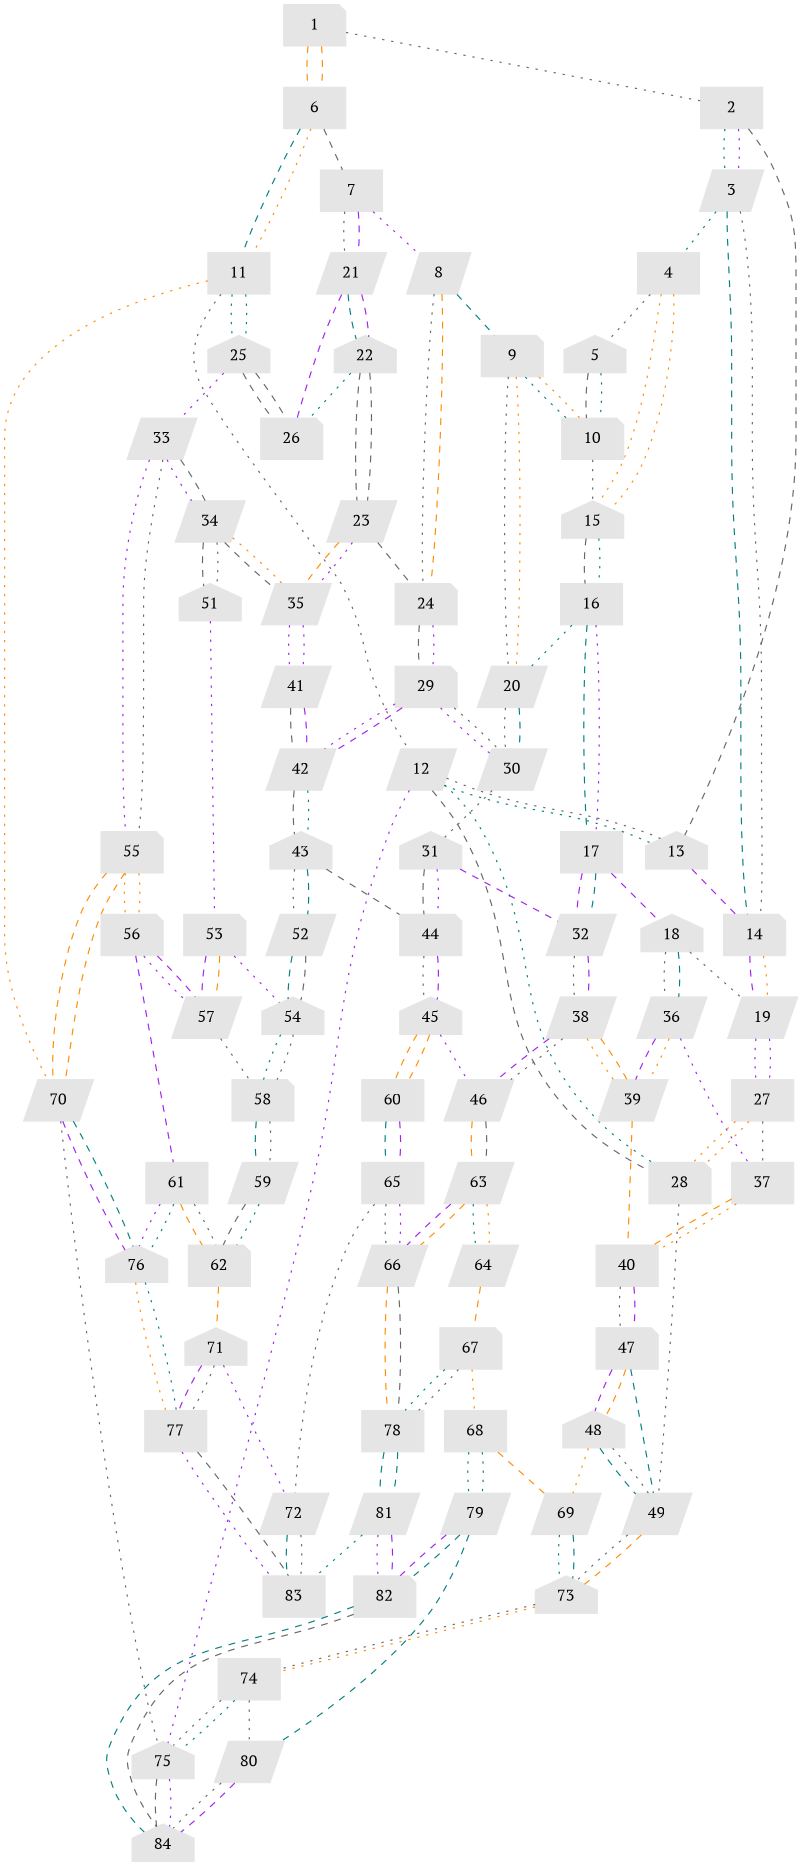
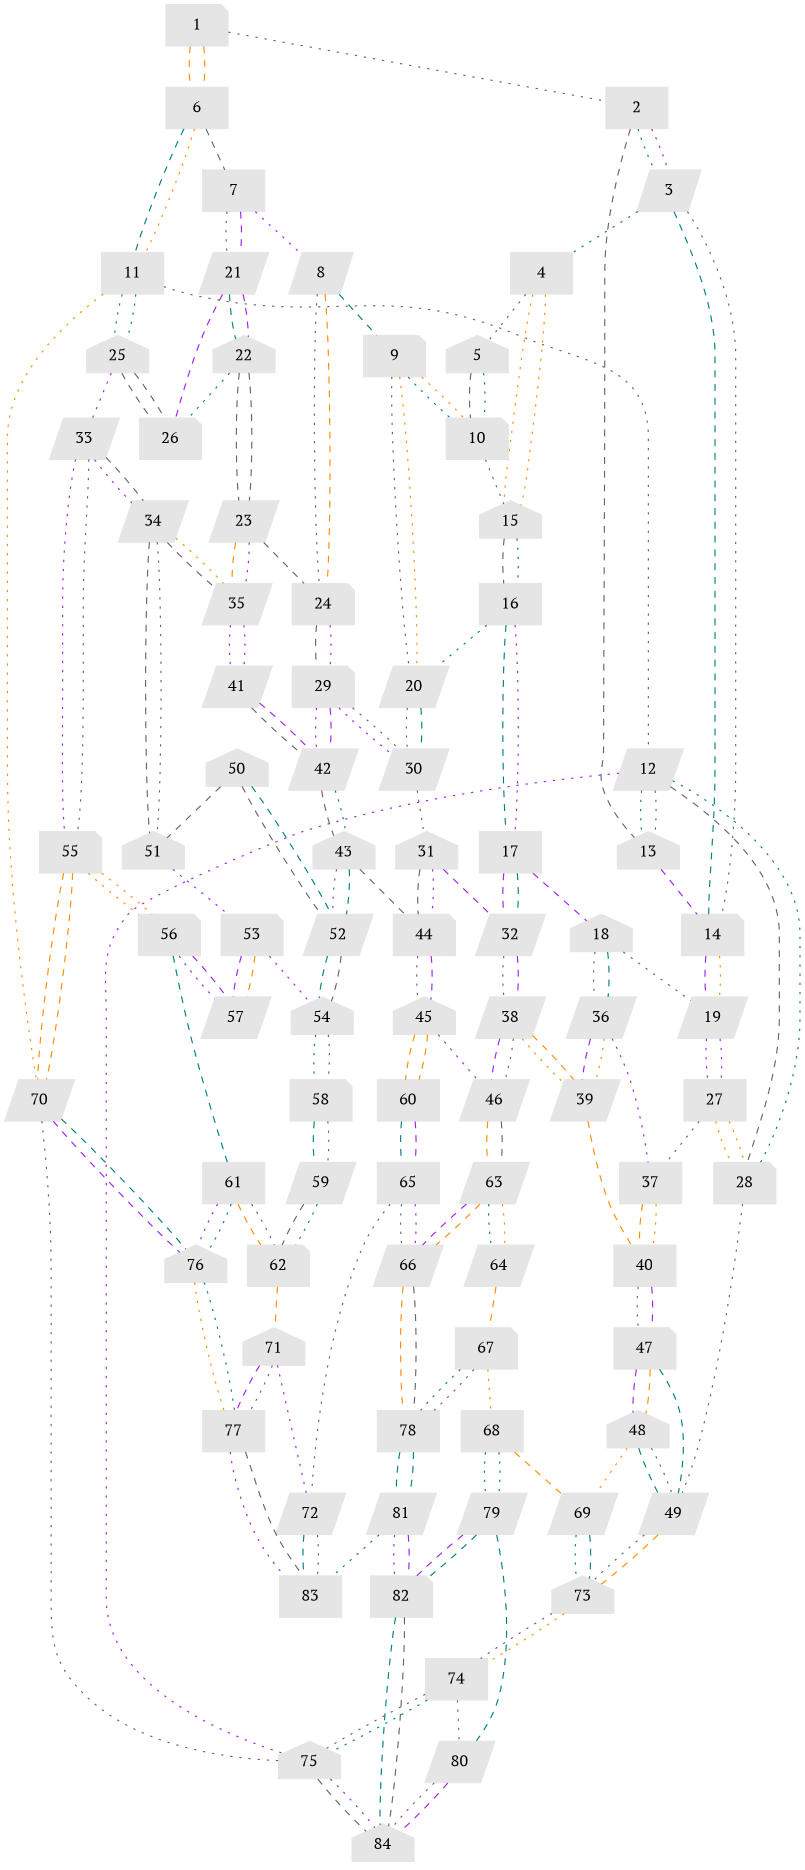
none -> (237, 770)
(154, 1059) -> (197, 1060)
(235, 1059) -> none
